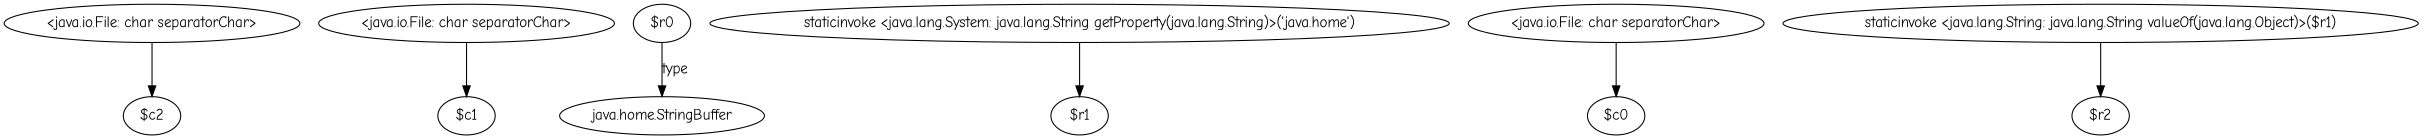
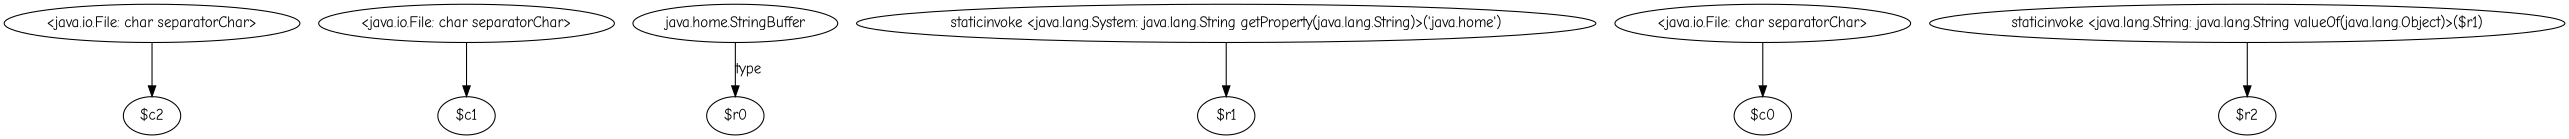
(662, 64) -> (735, 64)
